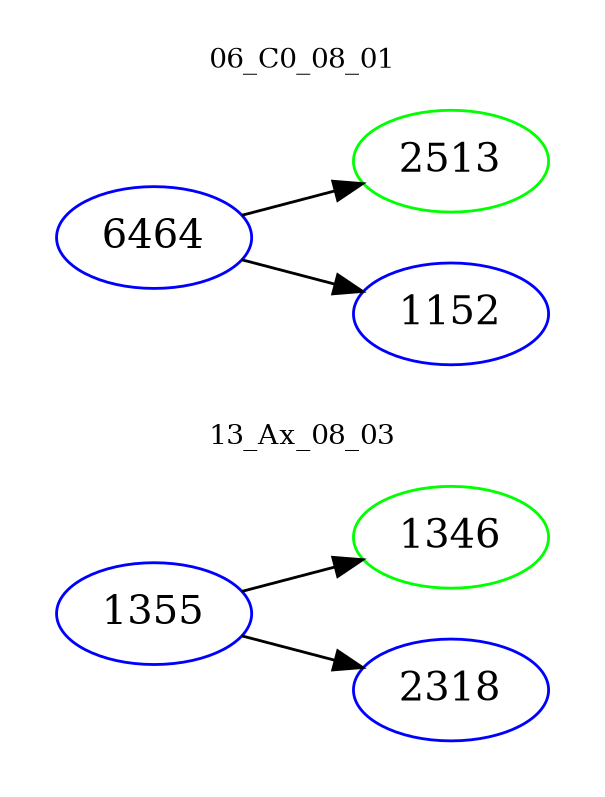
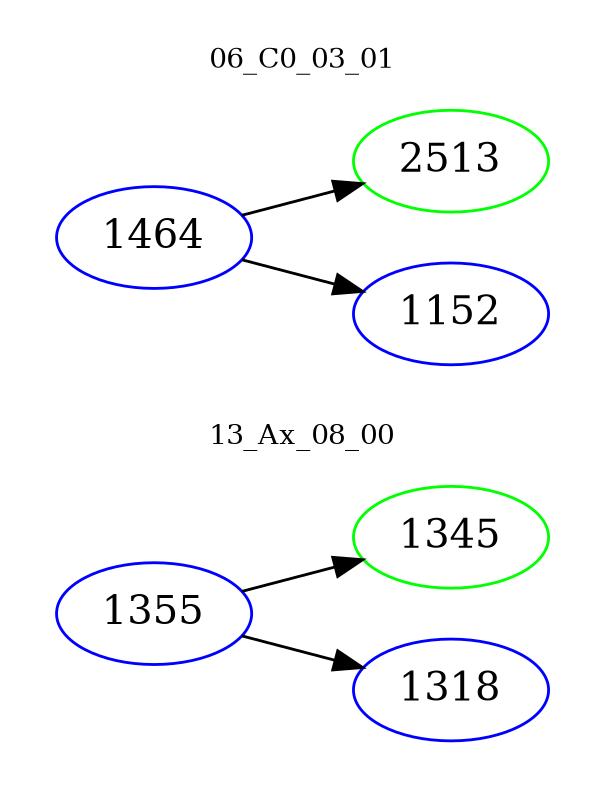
(302, 61) -> (302, 61)
(154, 238) -> (154, 238)
(303, 437) -> (303, 437)
(451, 537) -> (451, 537)
(451, 690) -> (451, 690)
